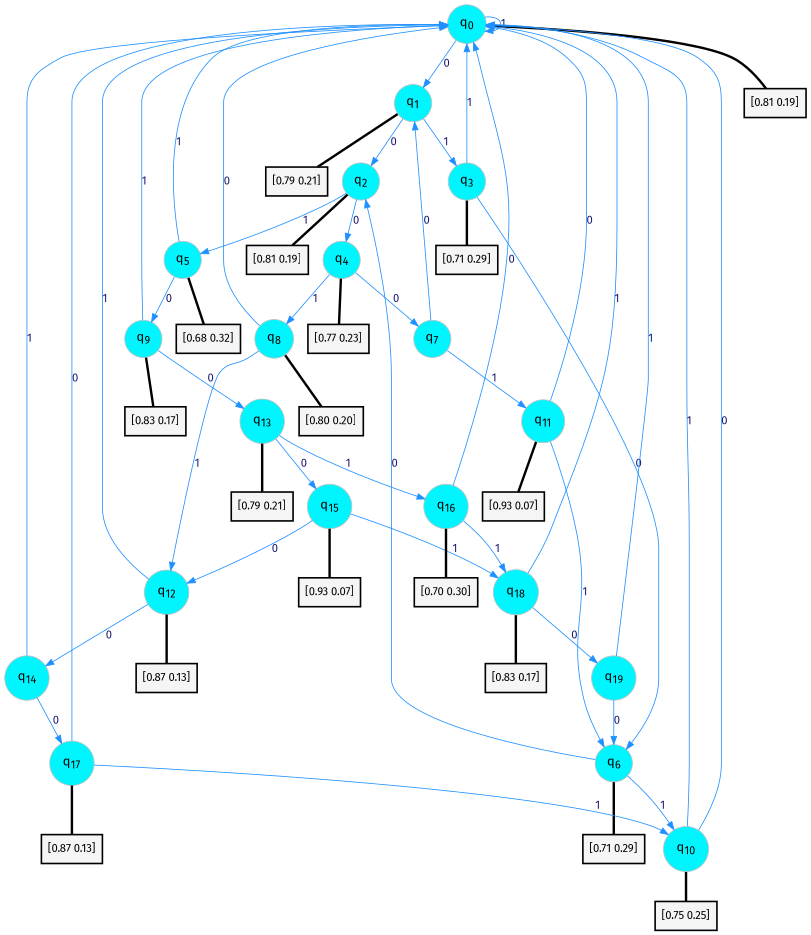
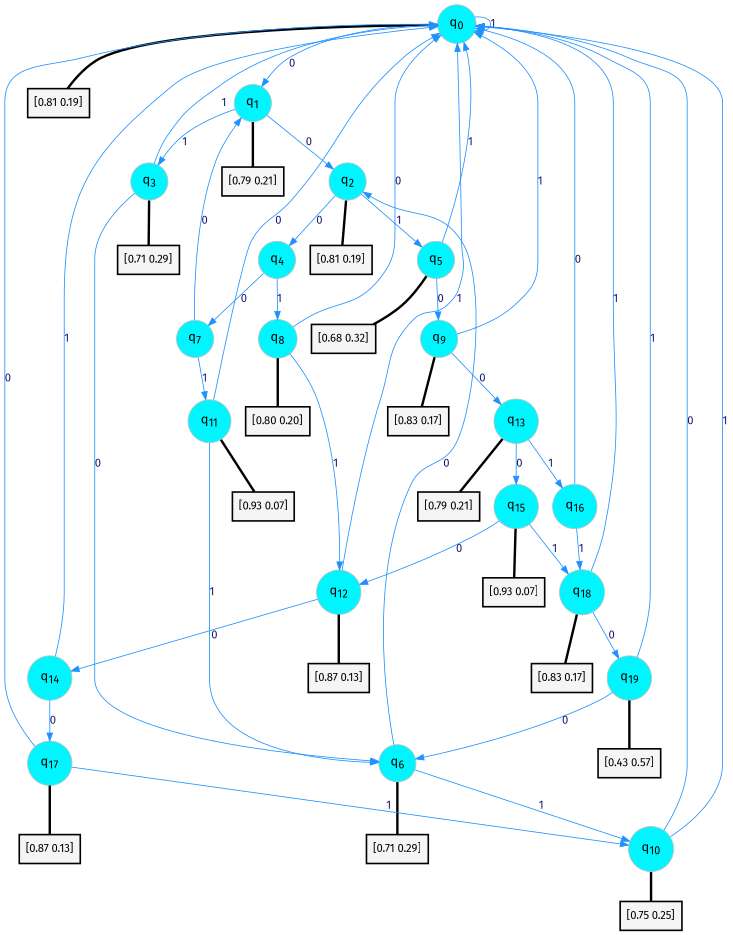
(338, 339) -> none
(446, 592) -> none
none -> (629, 763)
